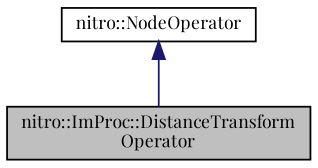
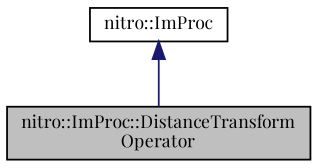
(159, 25) -> (159, 25)
